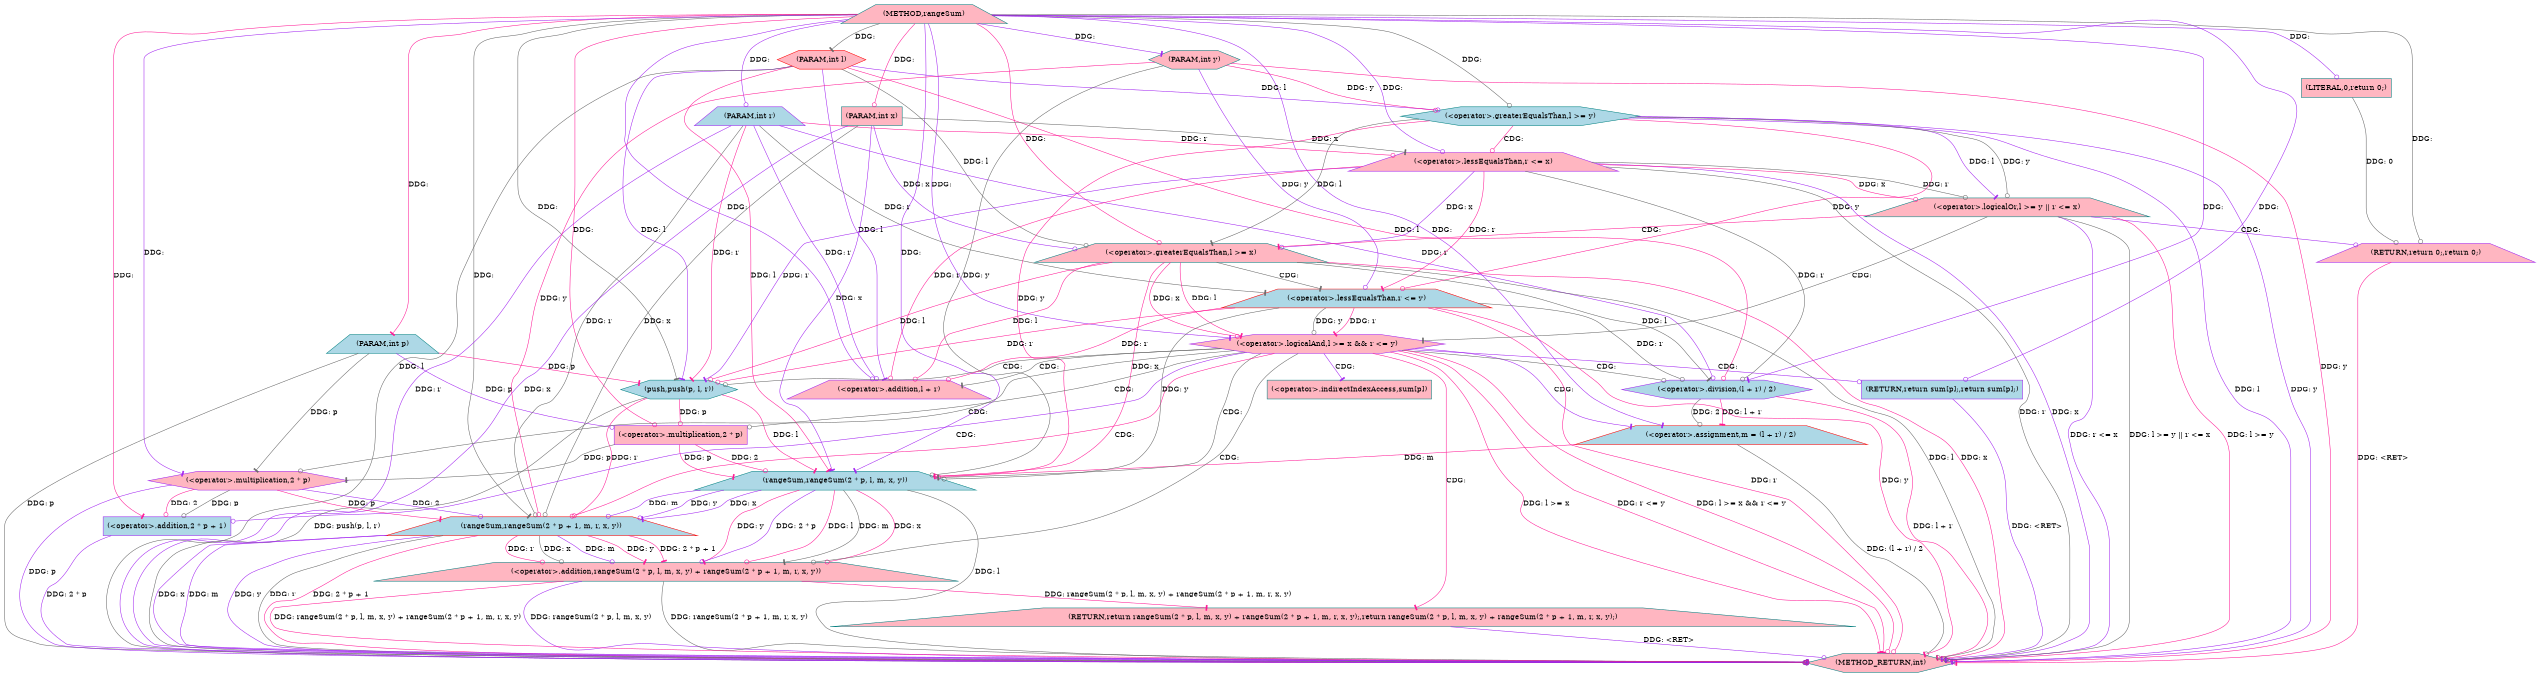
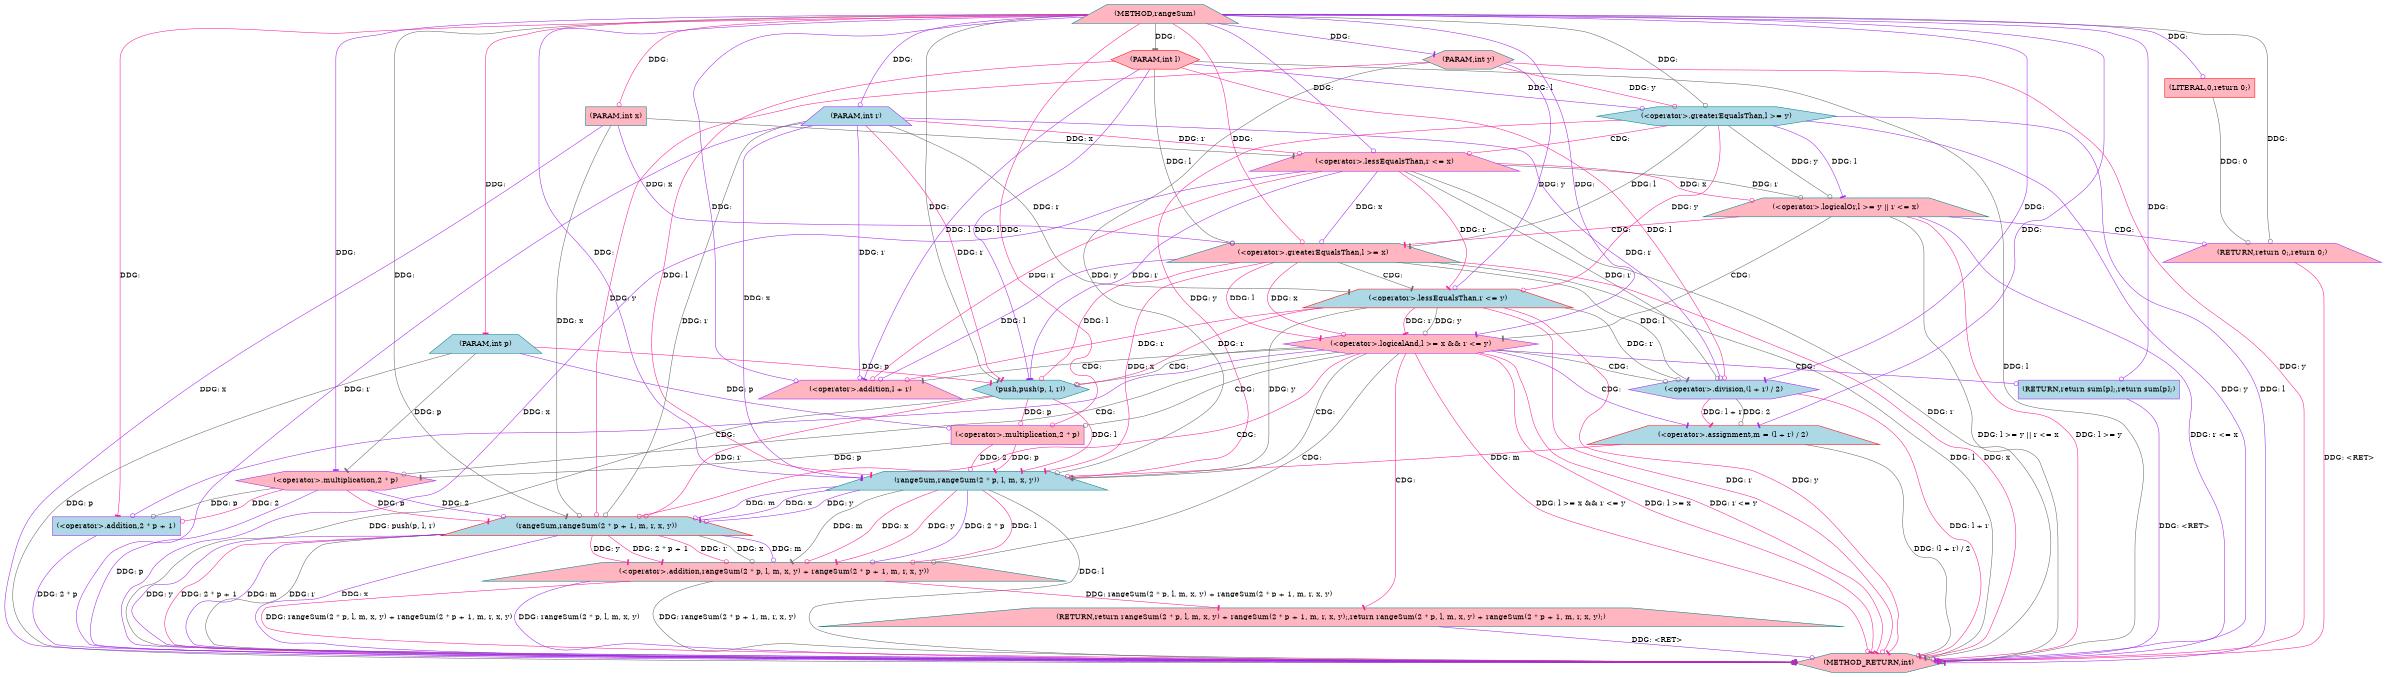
(2346, 88) -> (2210, 88)
(823, 308) -> (744, 317)
(1009, 319) -> (1026, 304)
(1349, 390) -> none
